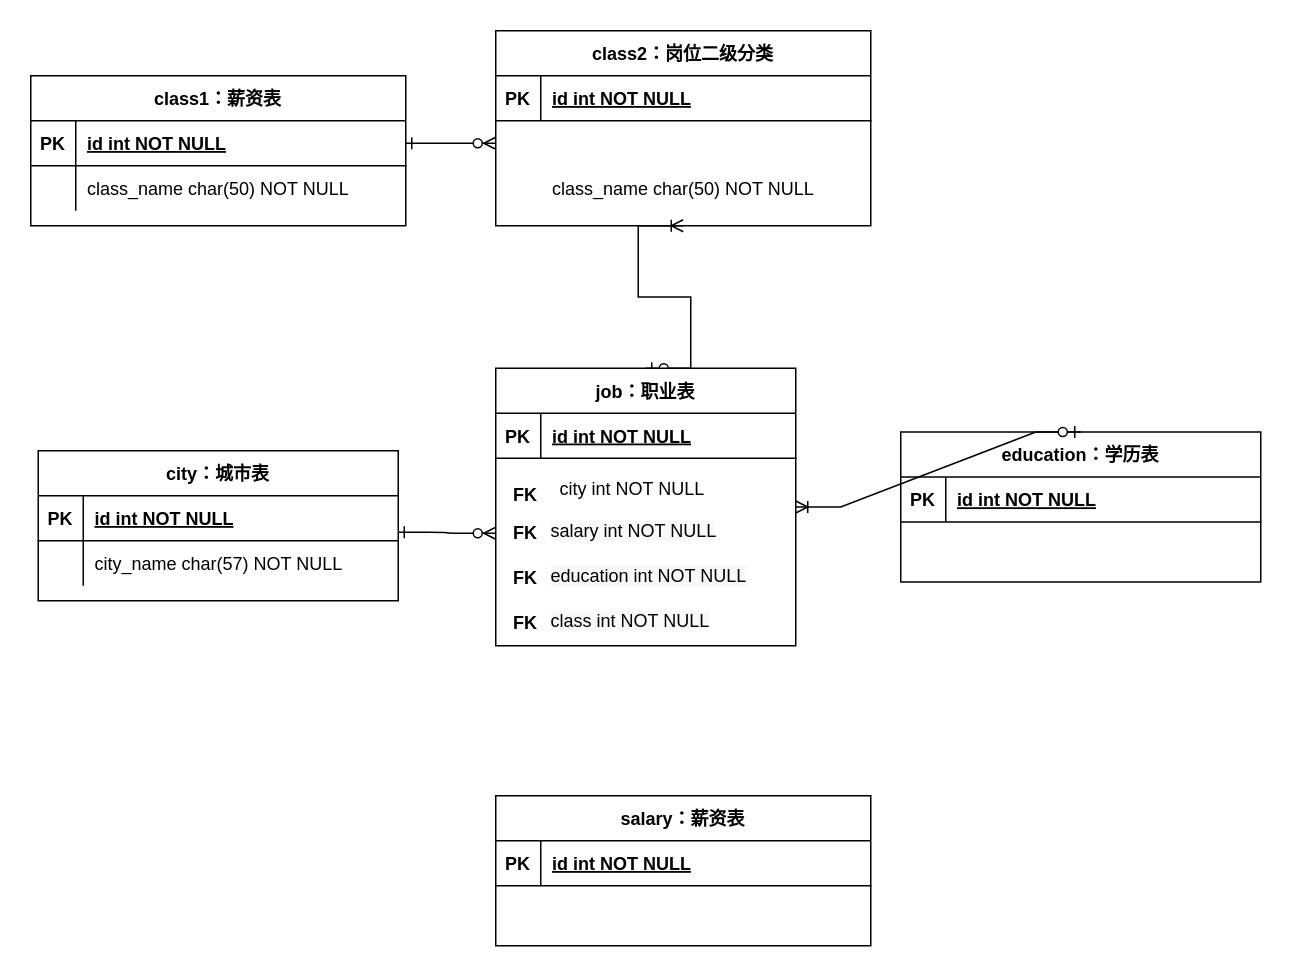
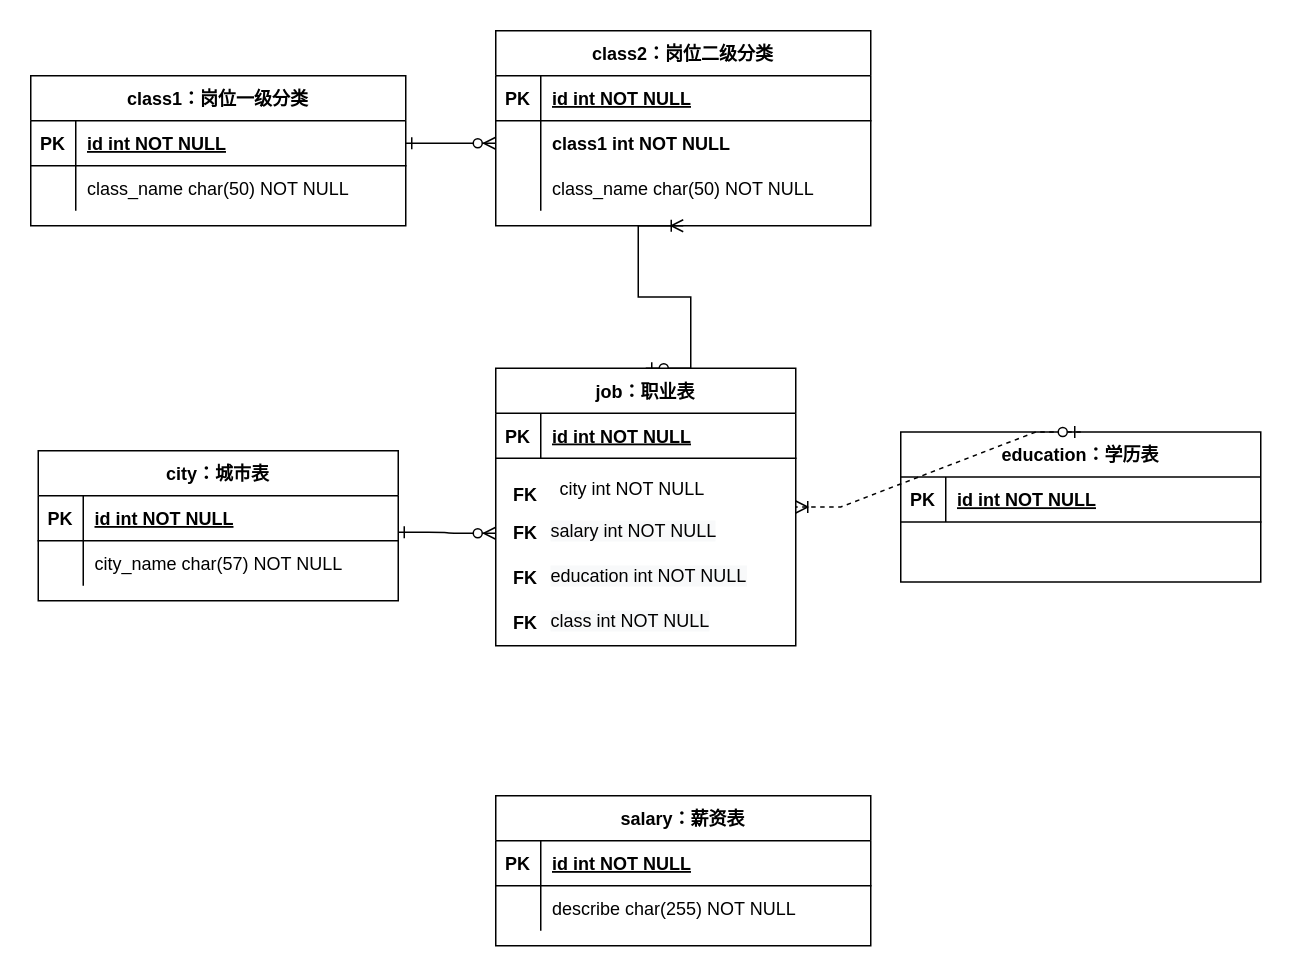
(218, 99) -> (218, 99)
none -> (706, 143)
(856, 501) -> (856, 501)
none -> (706, 908)
